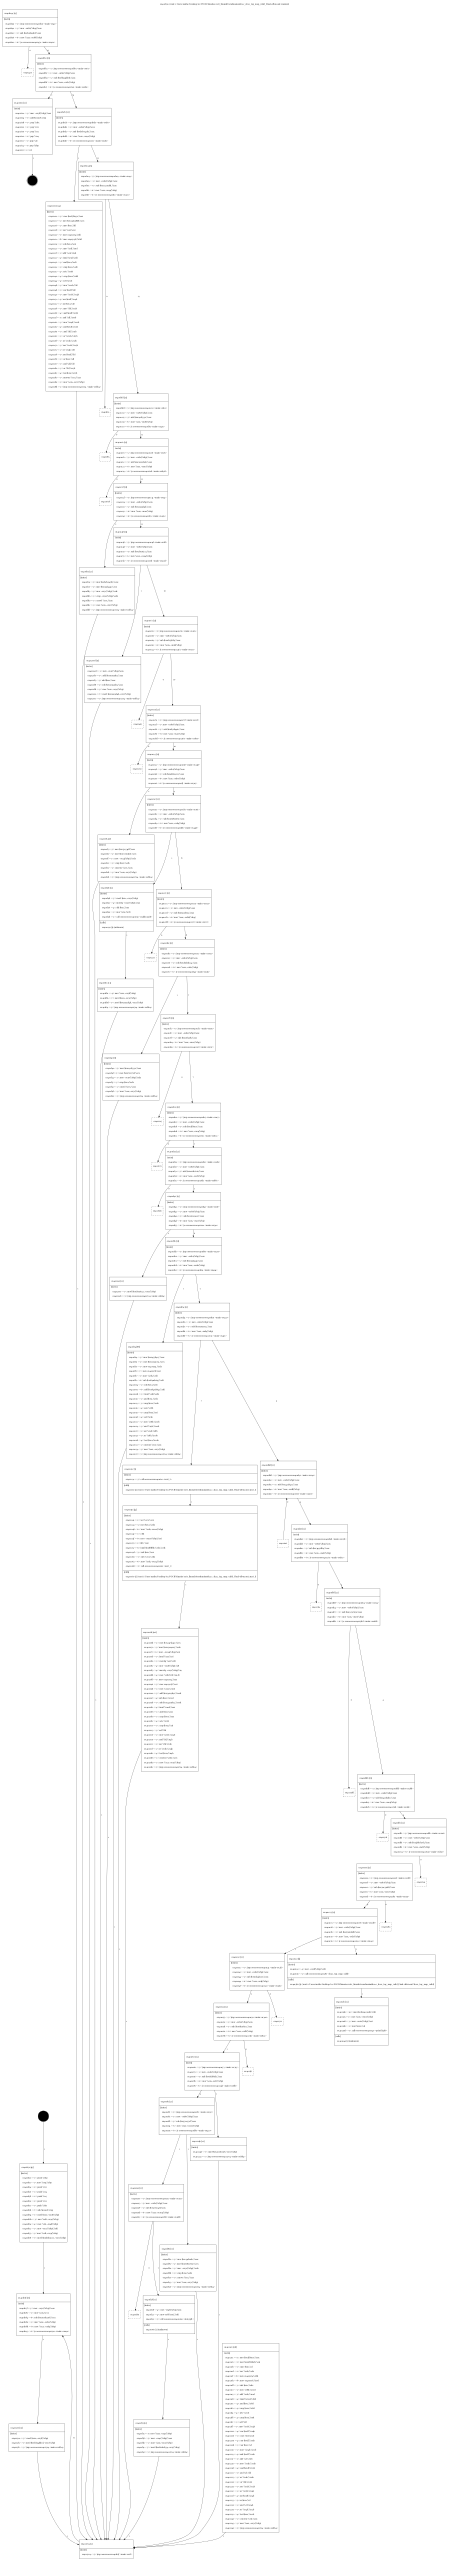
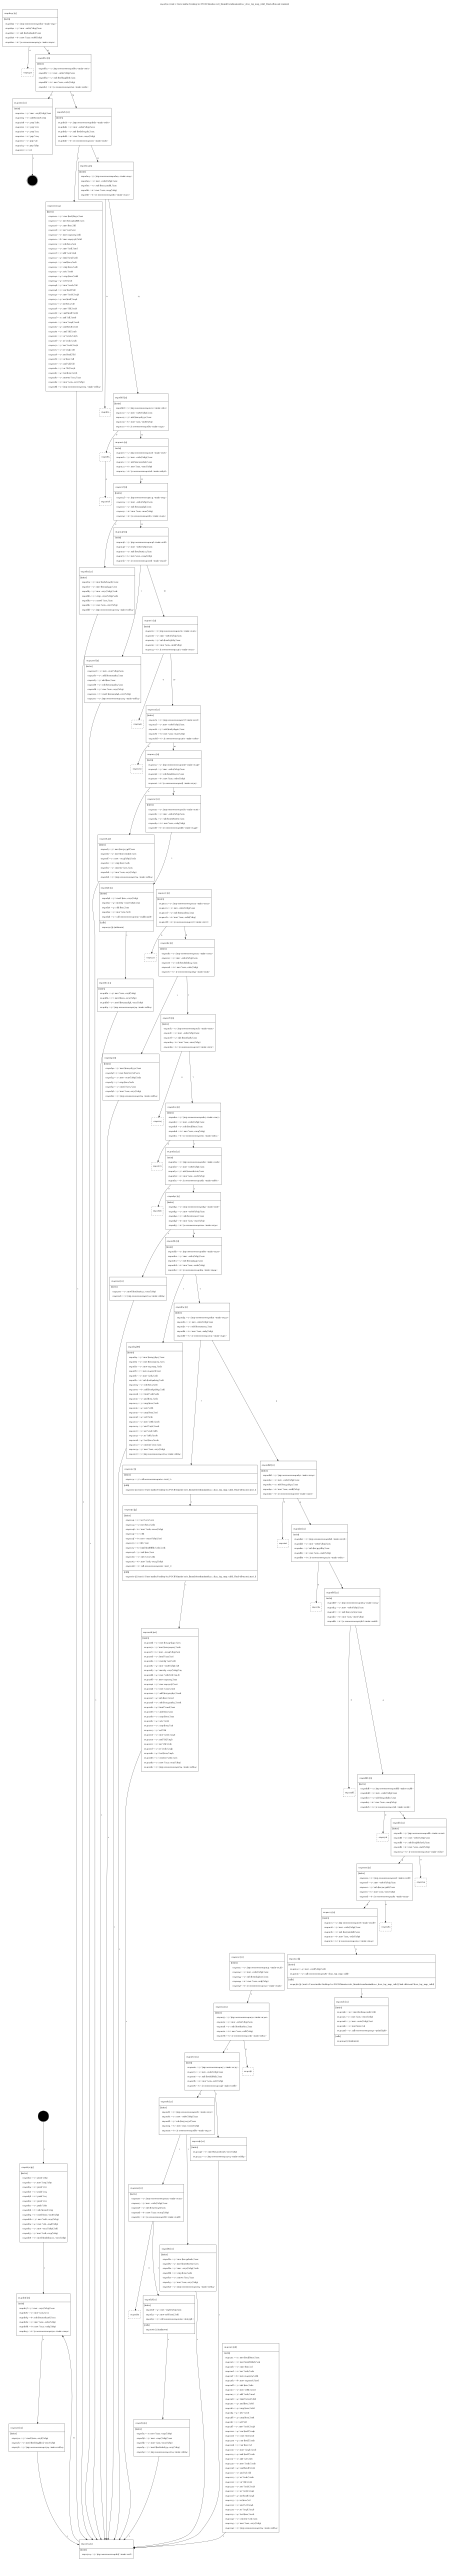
(111, 485) -> (105, 479)
(178, 860) -> none
(285, 1519) -> (282, 1518)
none -> (402, 1859)
(303, 1945) -> none
(277, 2021) -> none
